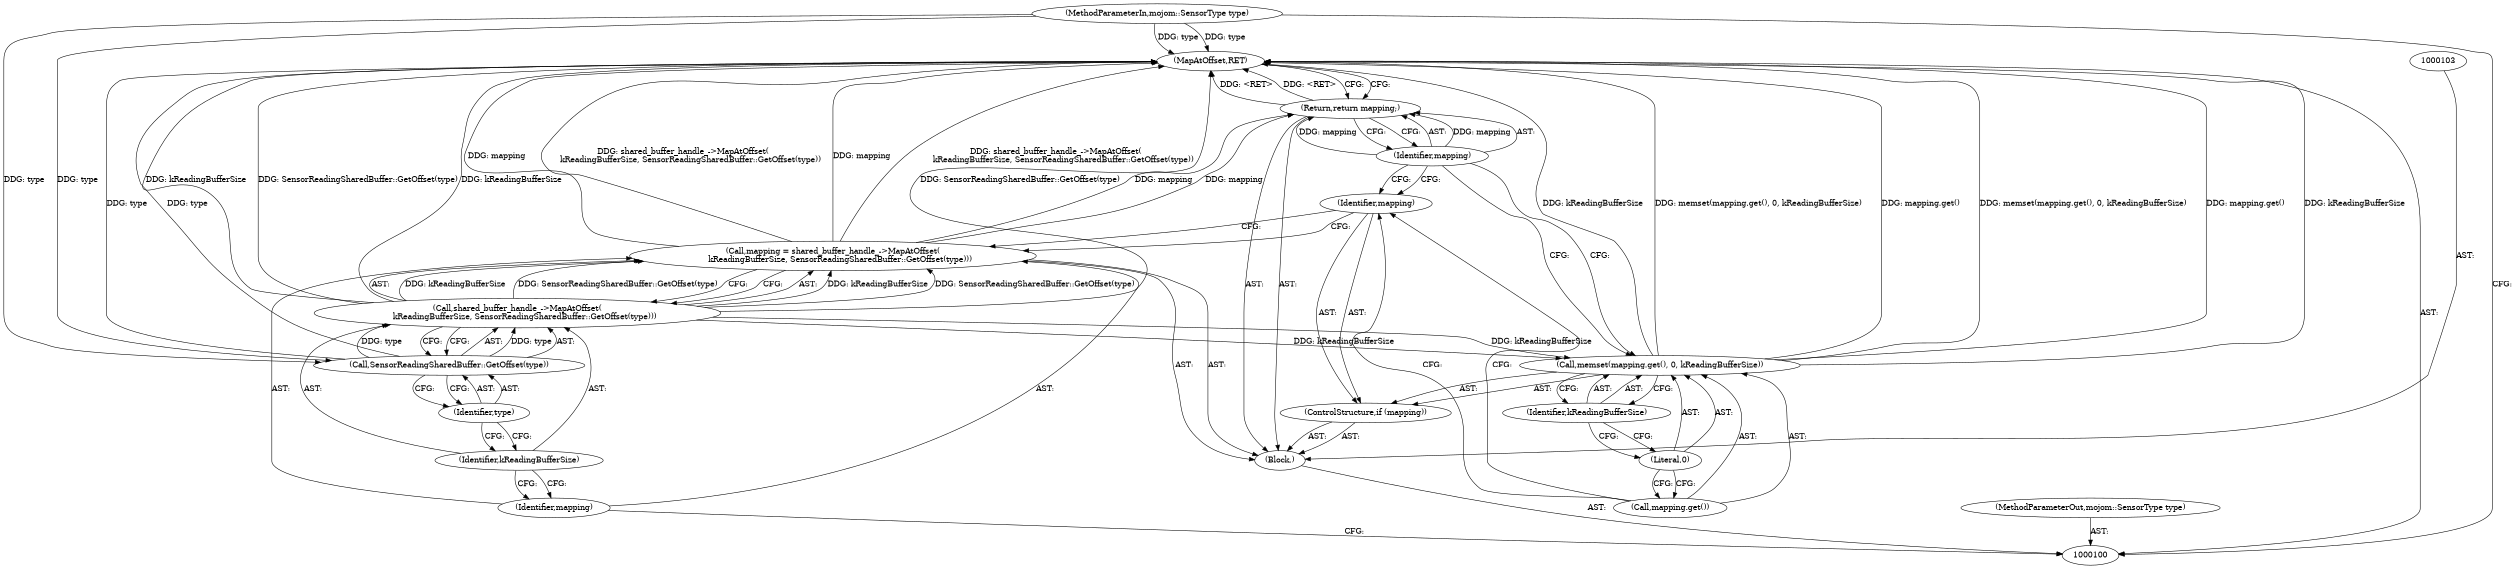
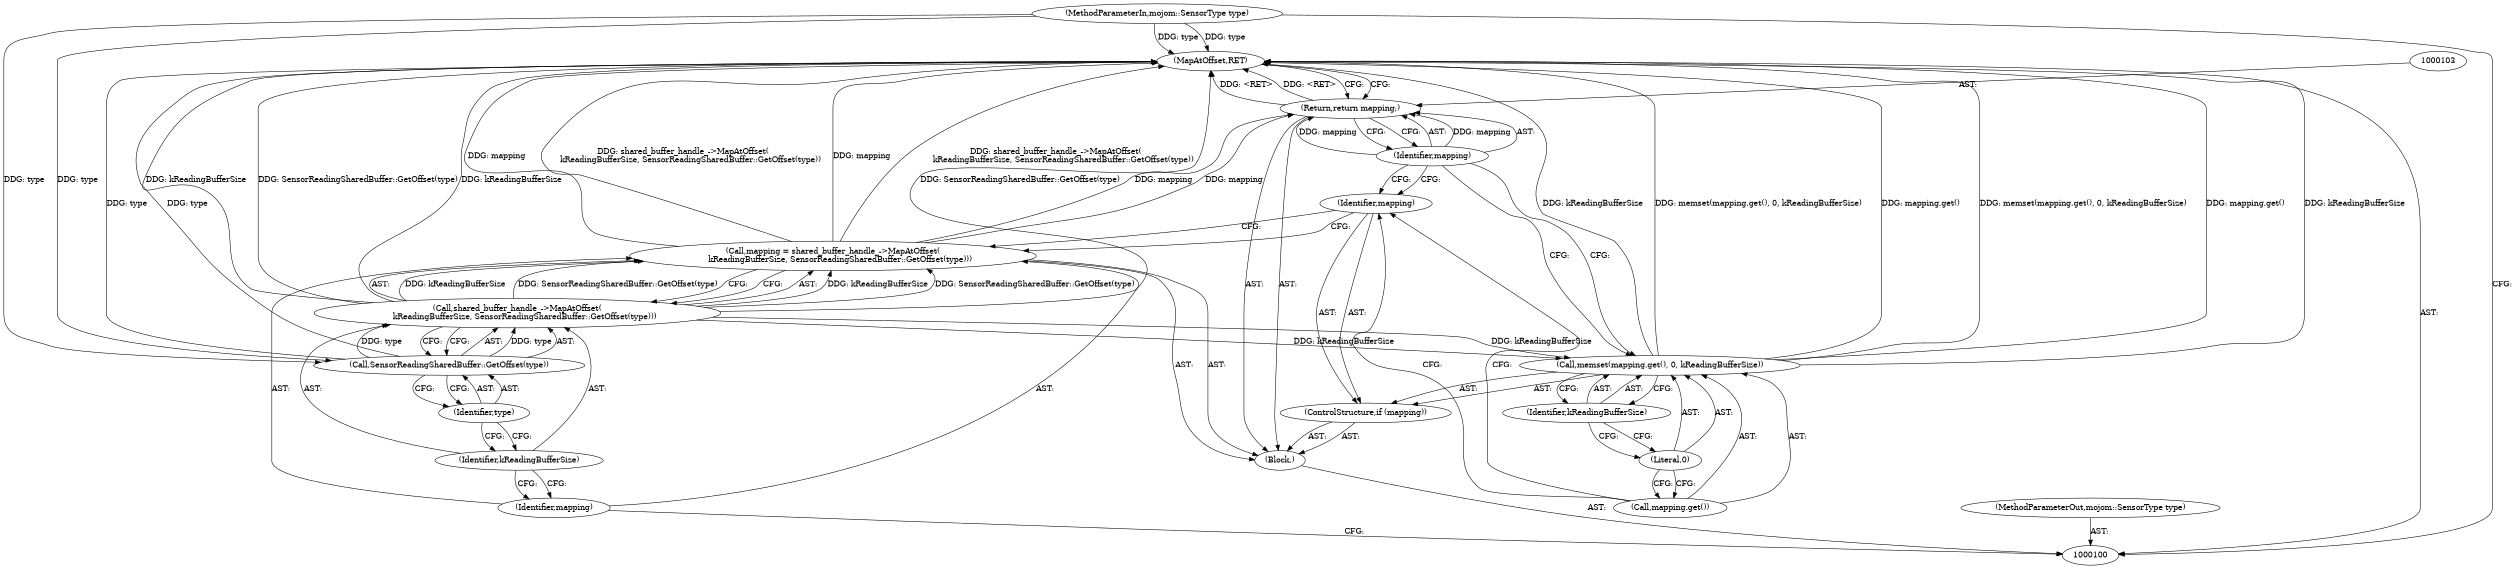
(2030, 439) -> (1891, 85)
